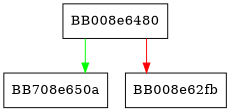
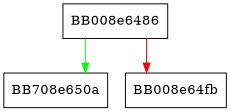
(115, 21) -> (115, 21)
(176, 90) -> (176, 90)
